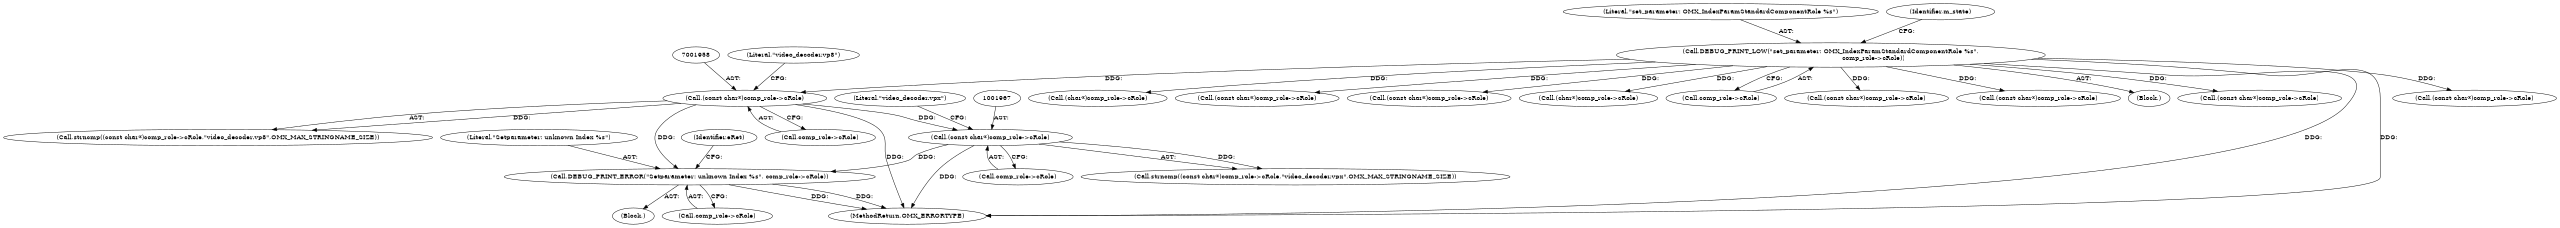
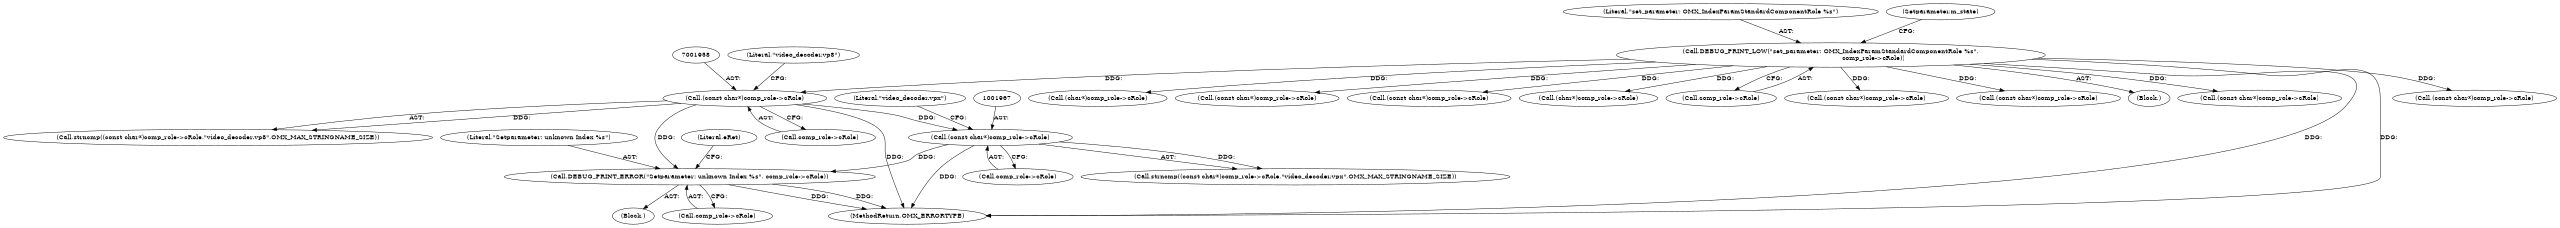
(1941, 12) -> (1941, 12)
(719, 138) -> (719, 138)
